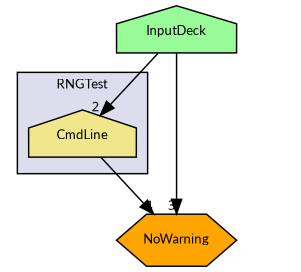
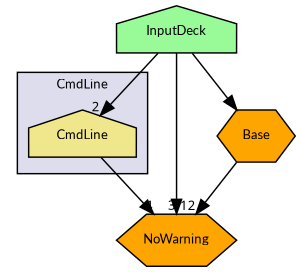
(82, 85) -> (82, 85)
none -> (256, 136)
